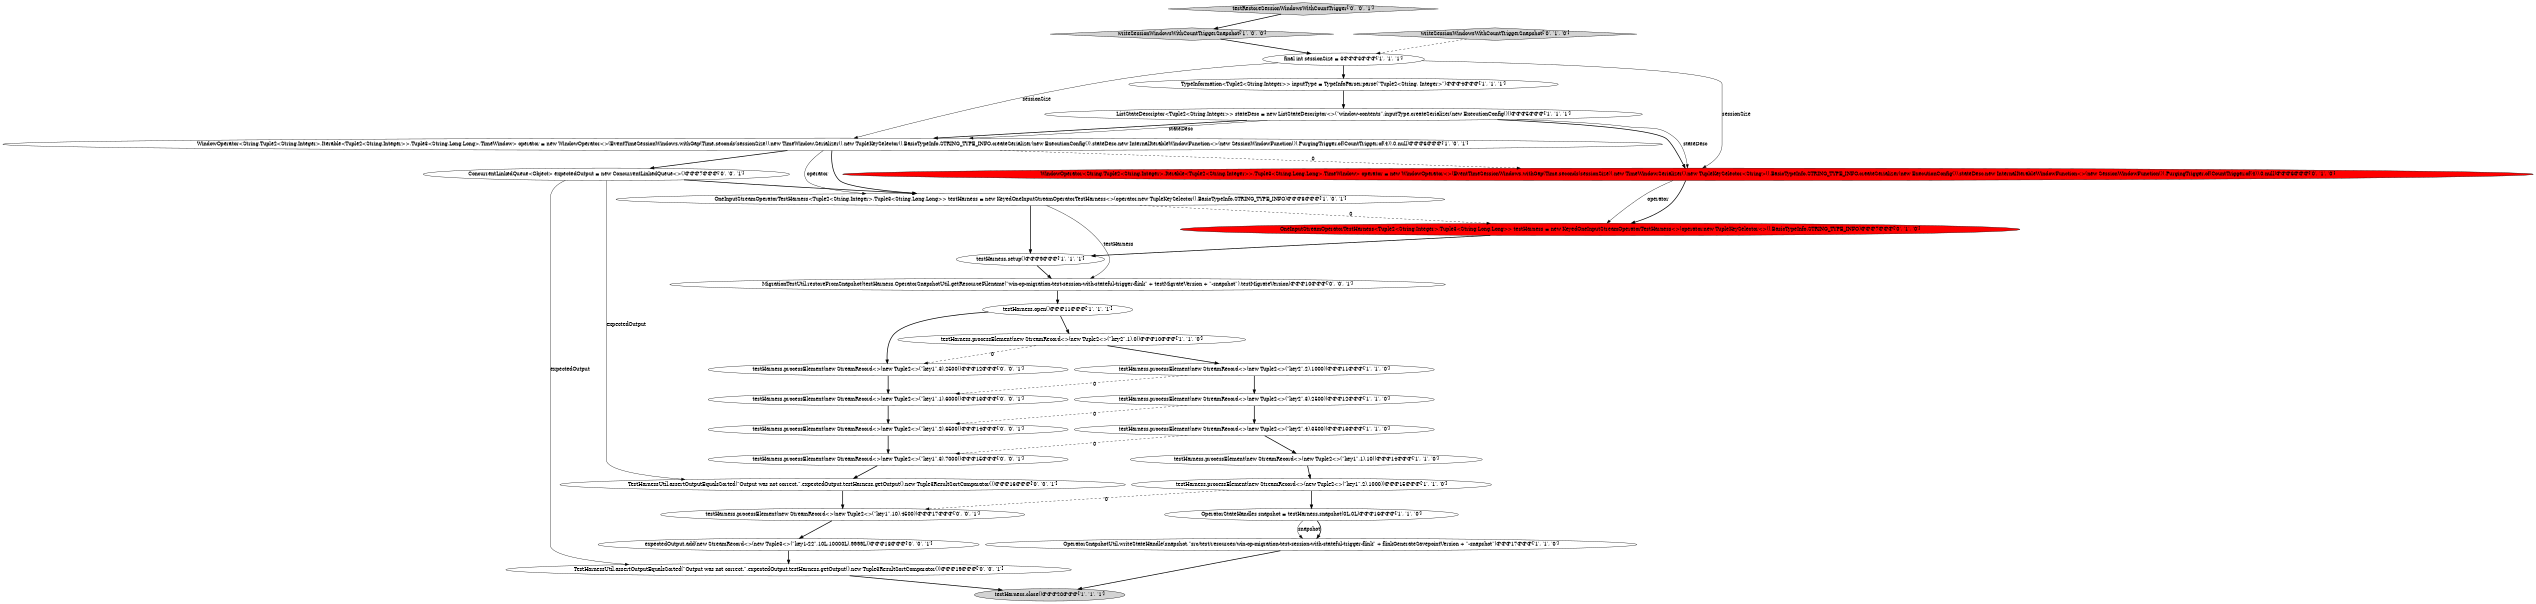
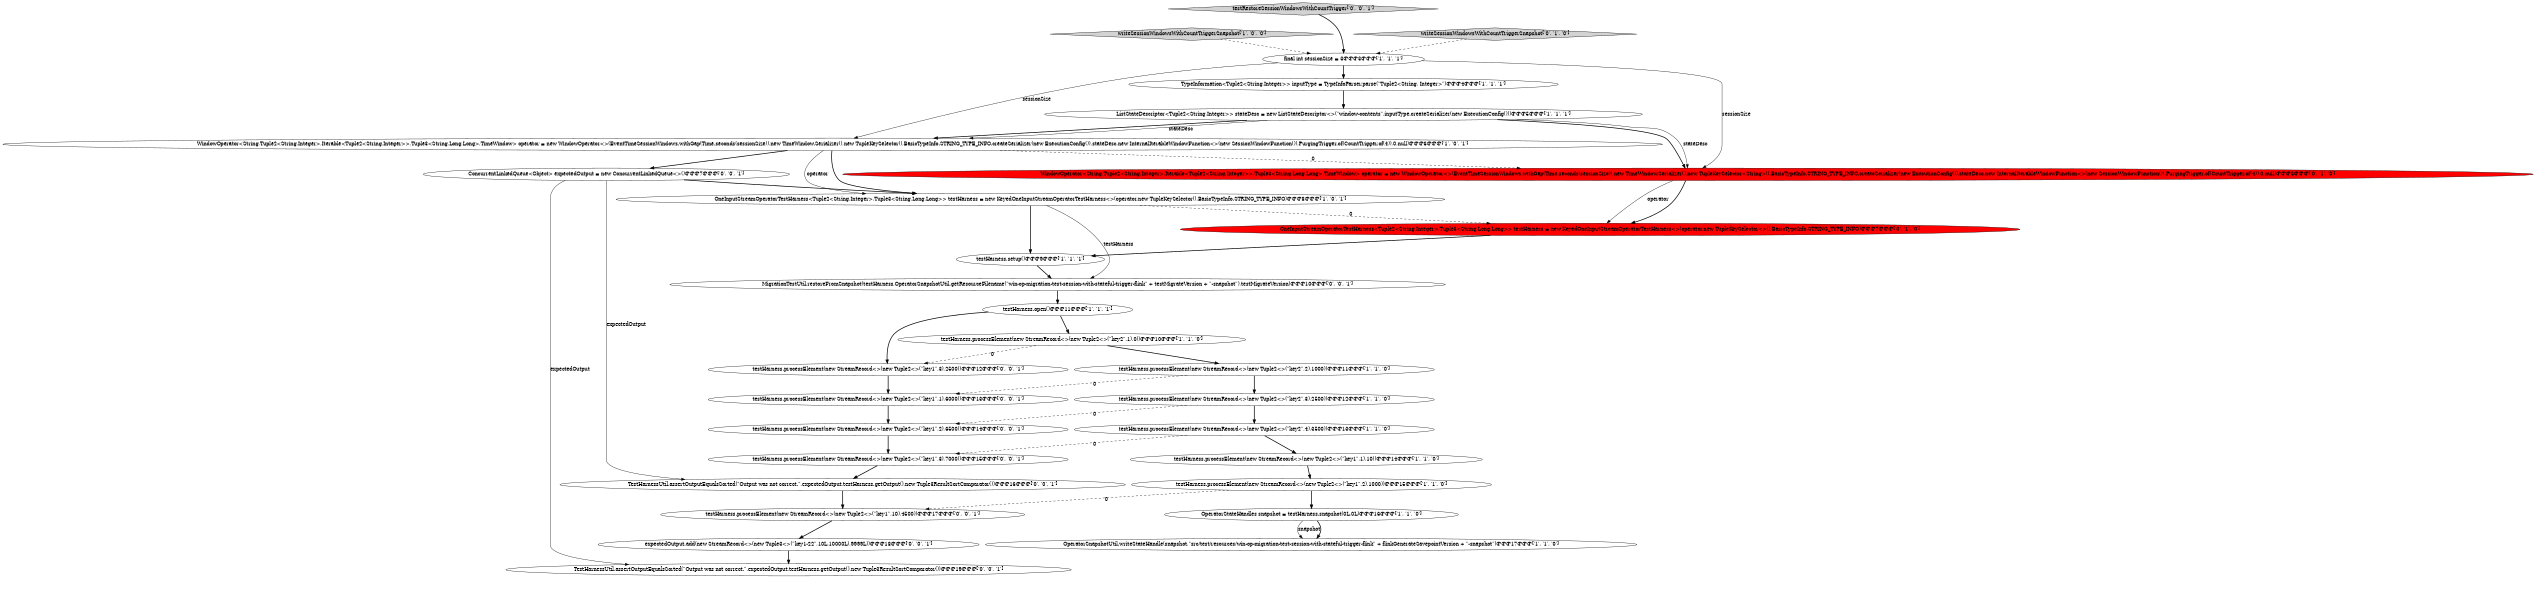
(1249, 21) -> (1337, 28)
(1264, 46) -> (1264, 46)
(1050, 595) -> none
